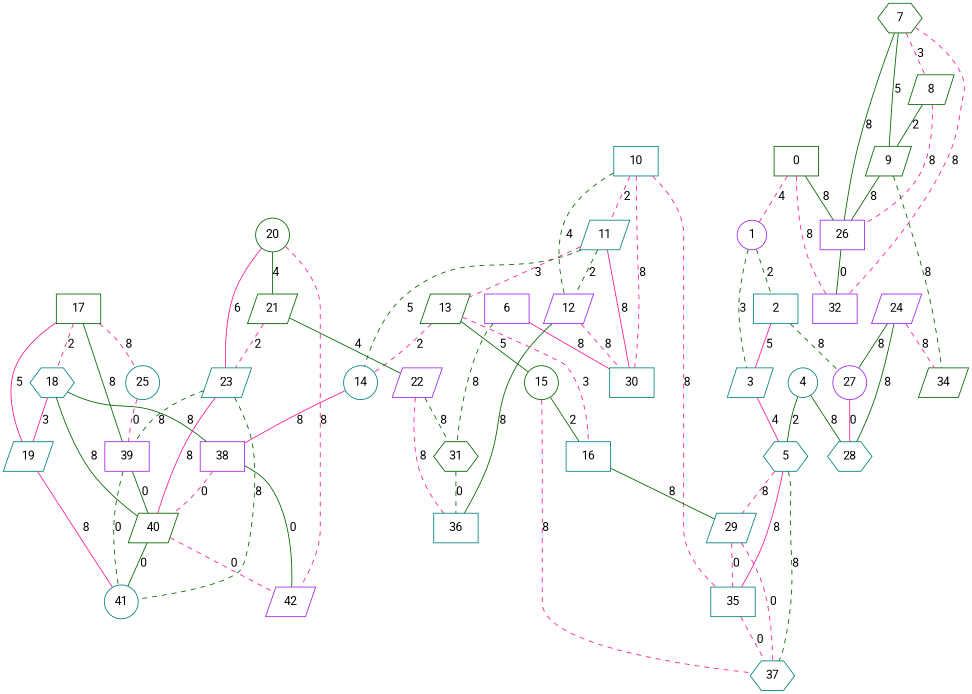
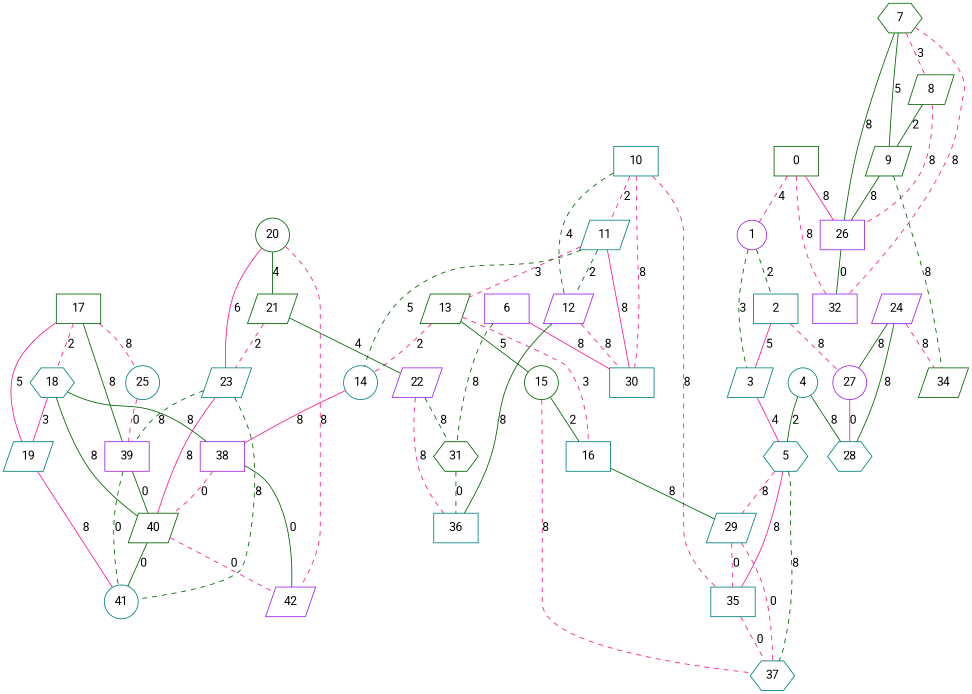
(819, 198) -> (819, 198)
(814, 347) -> (814, 347)
